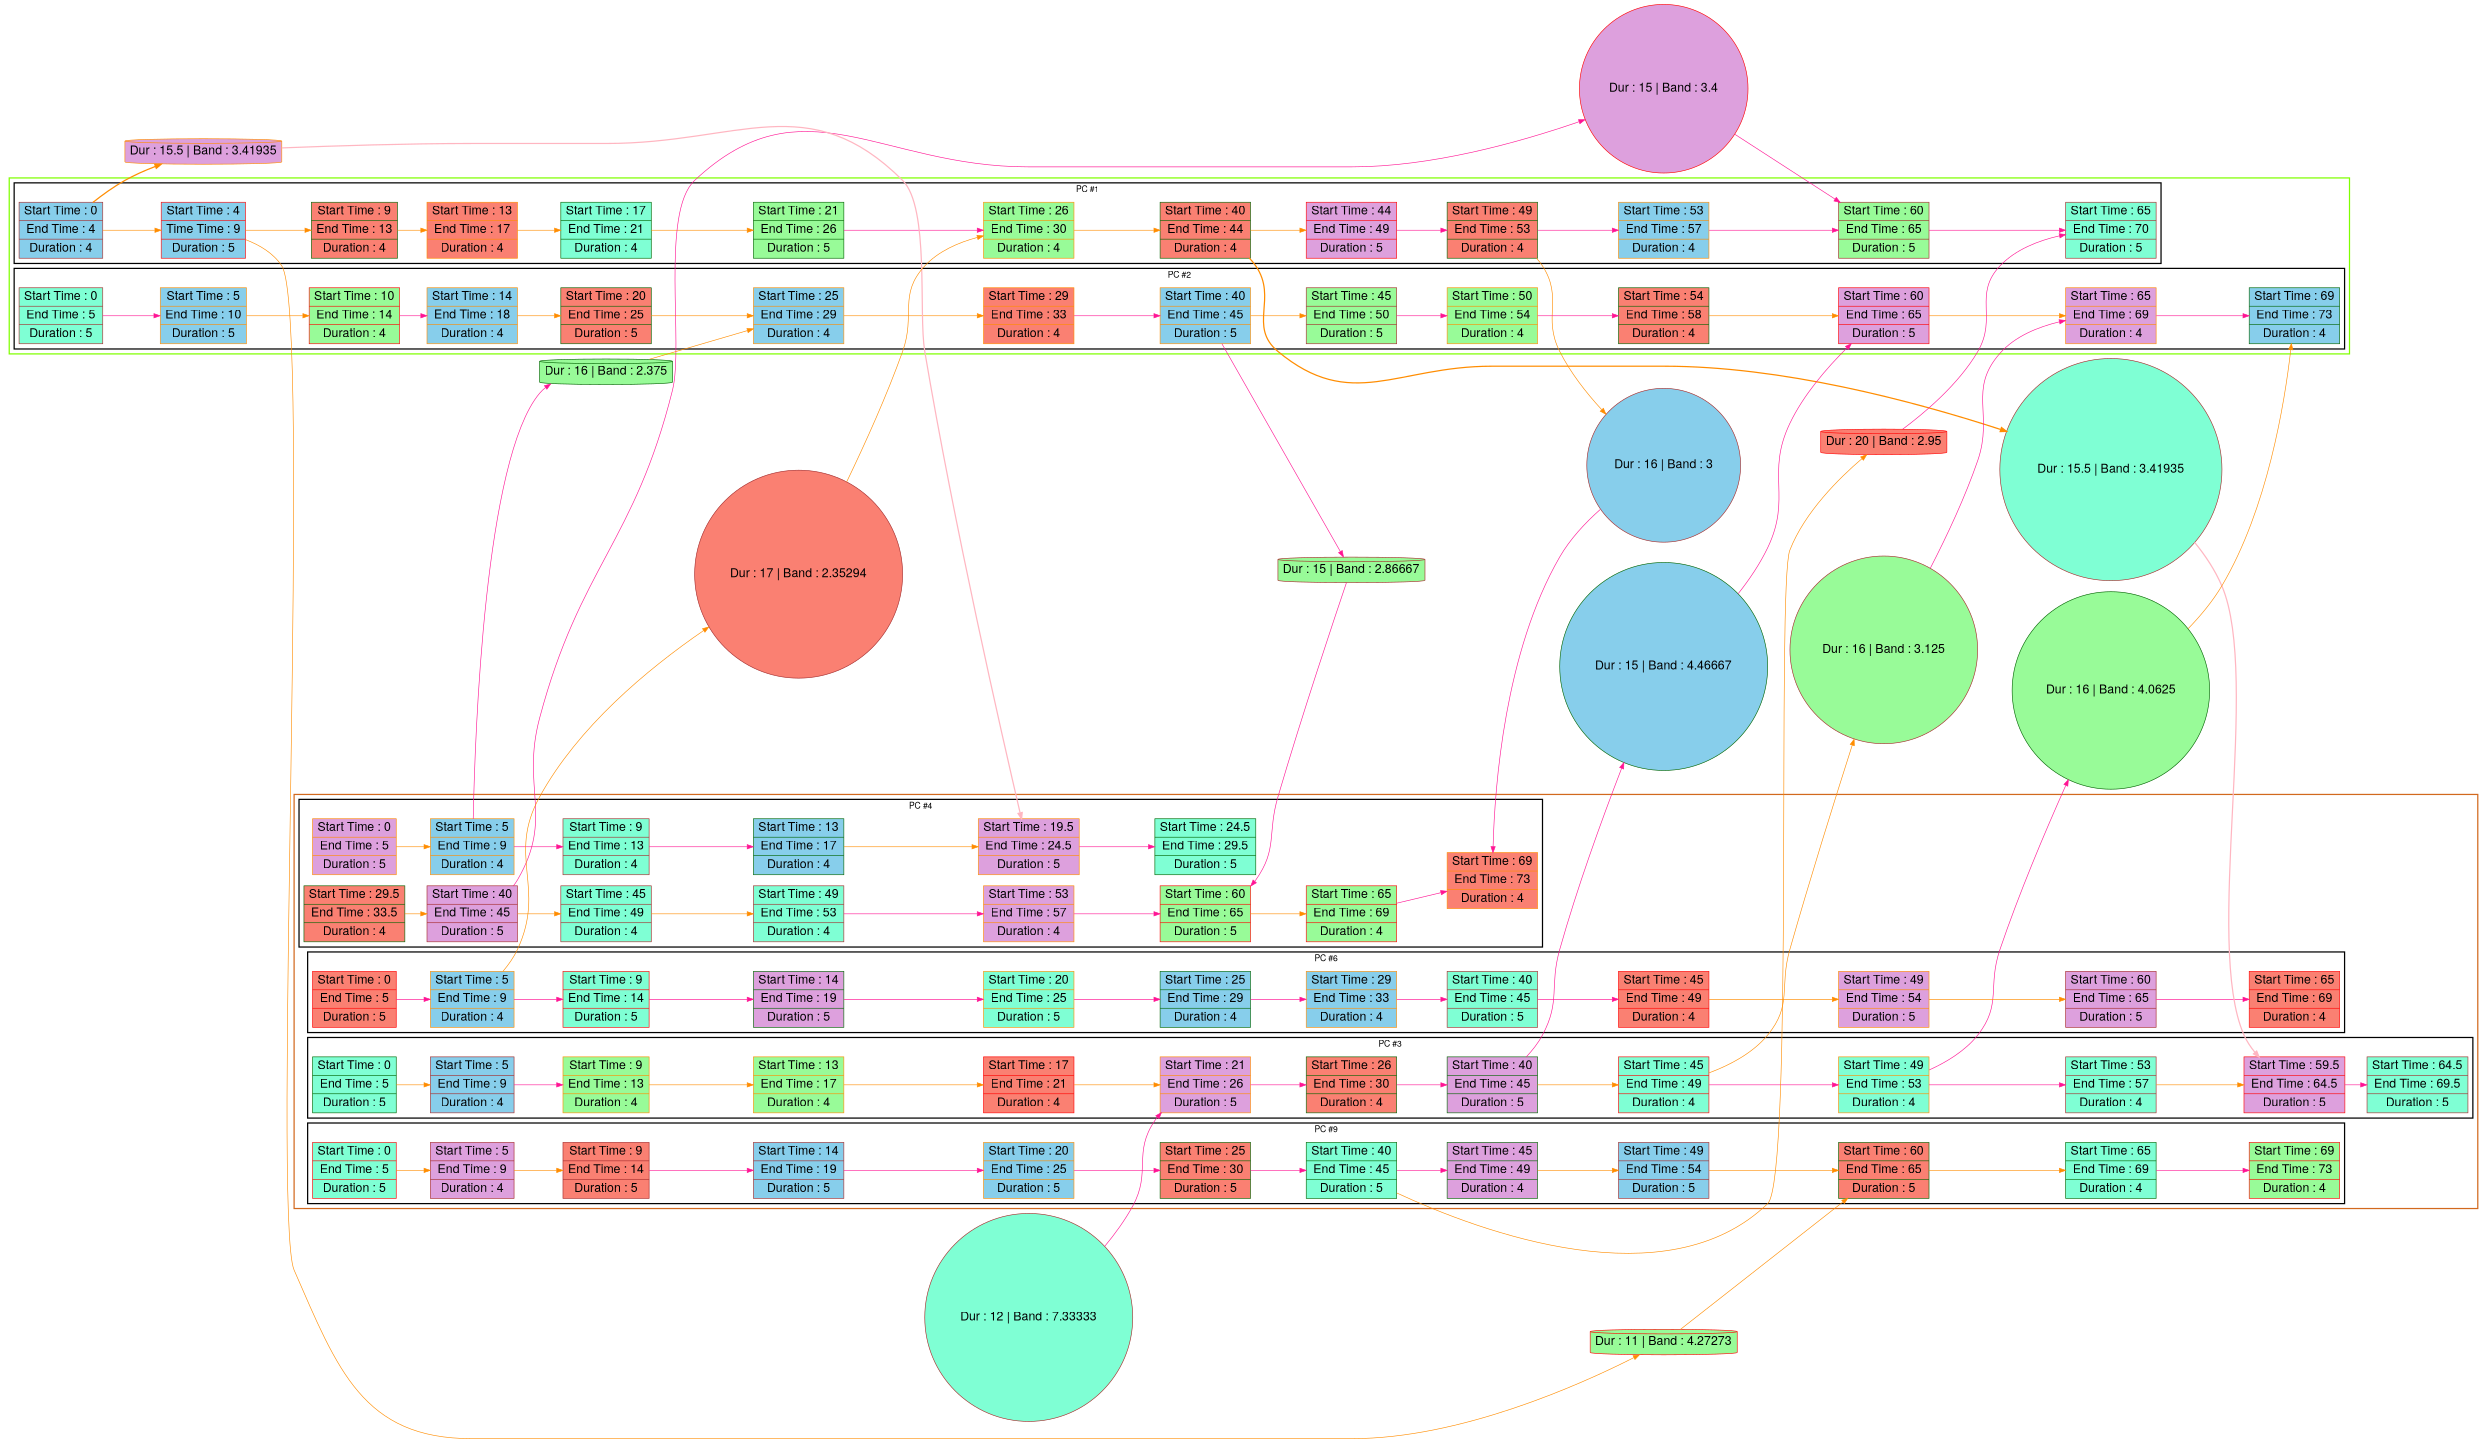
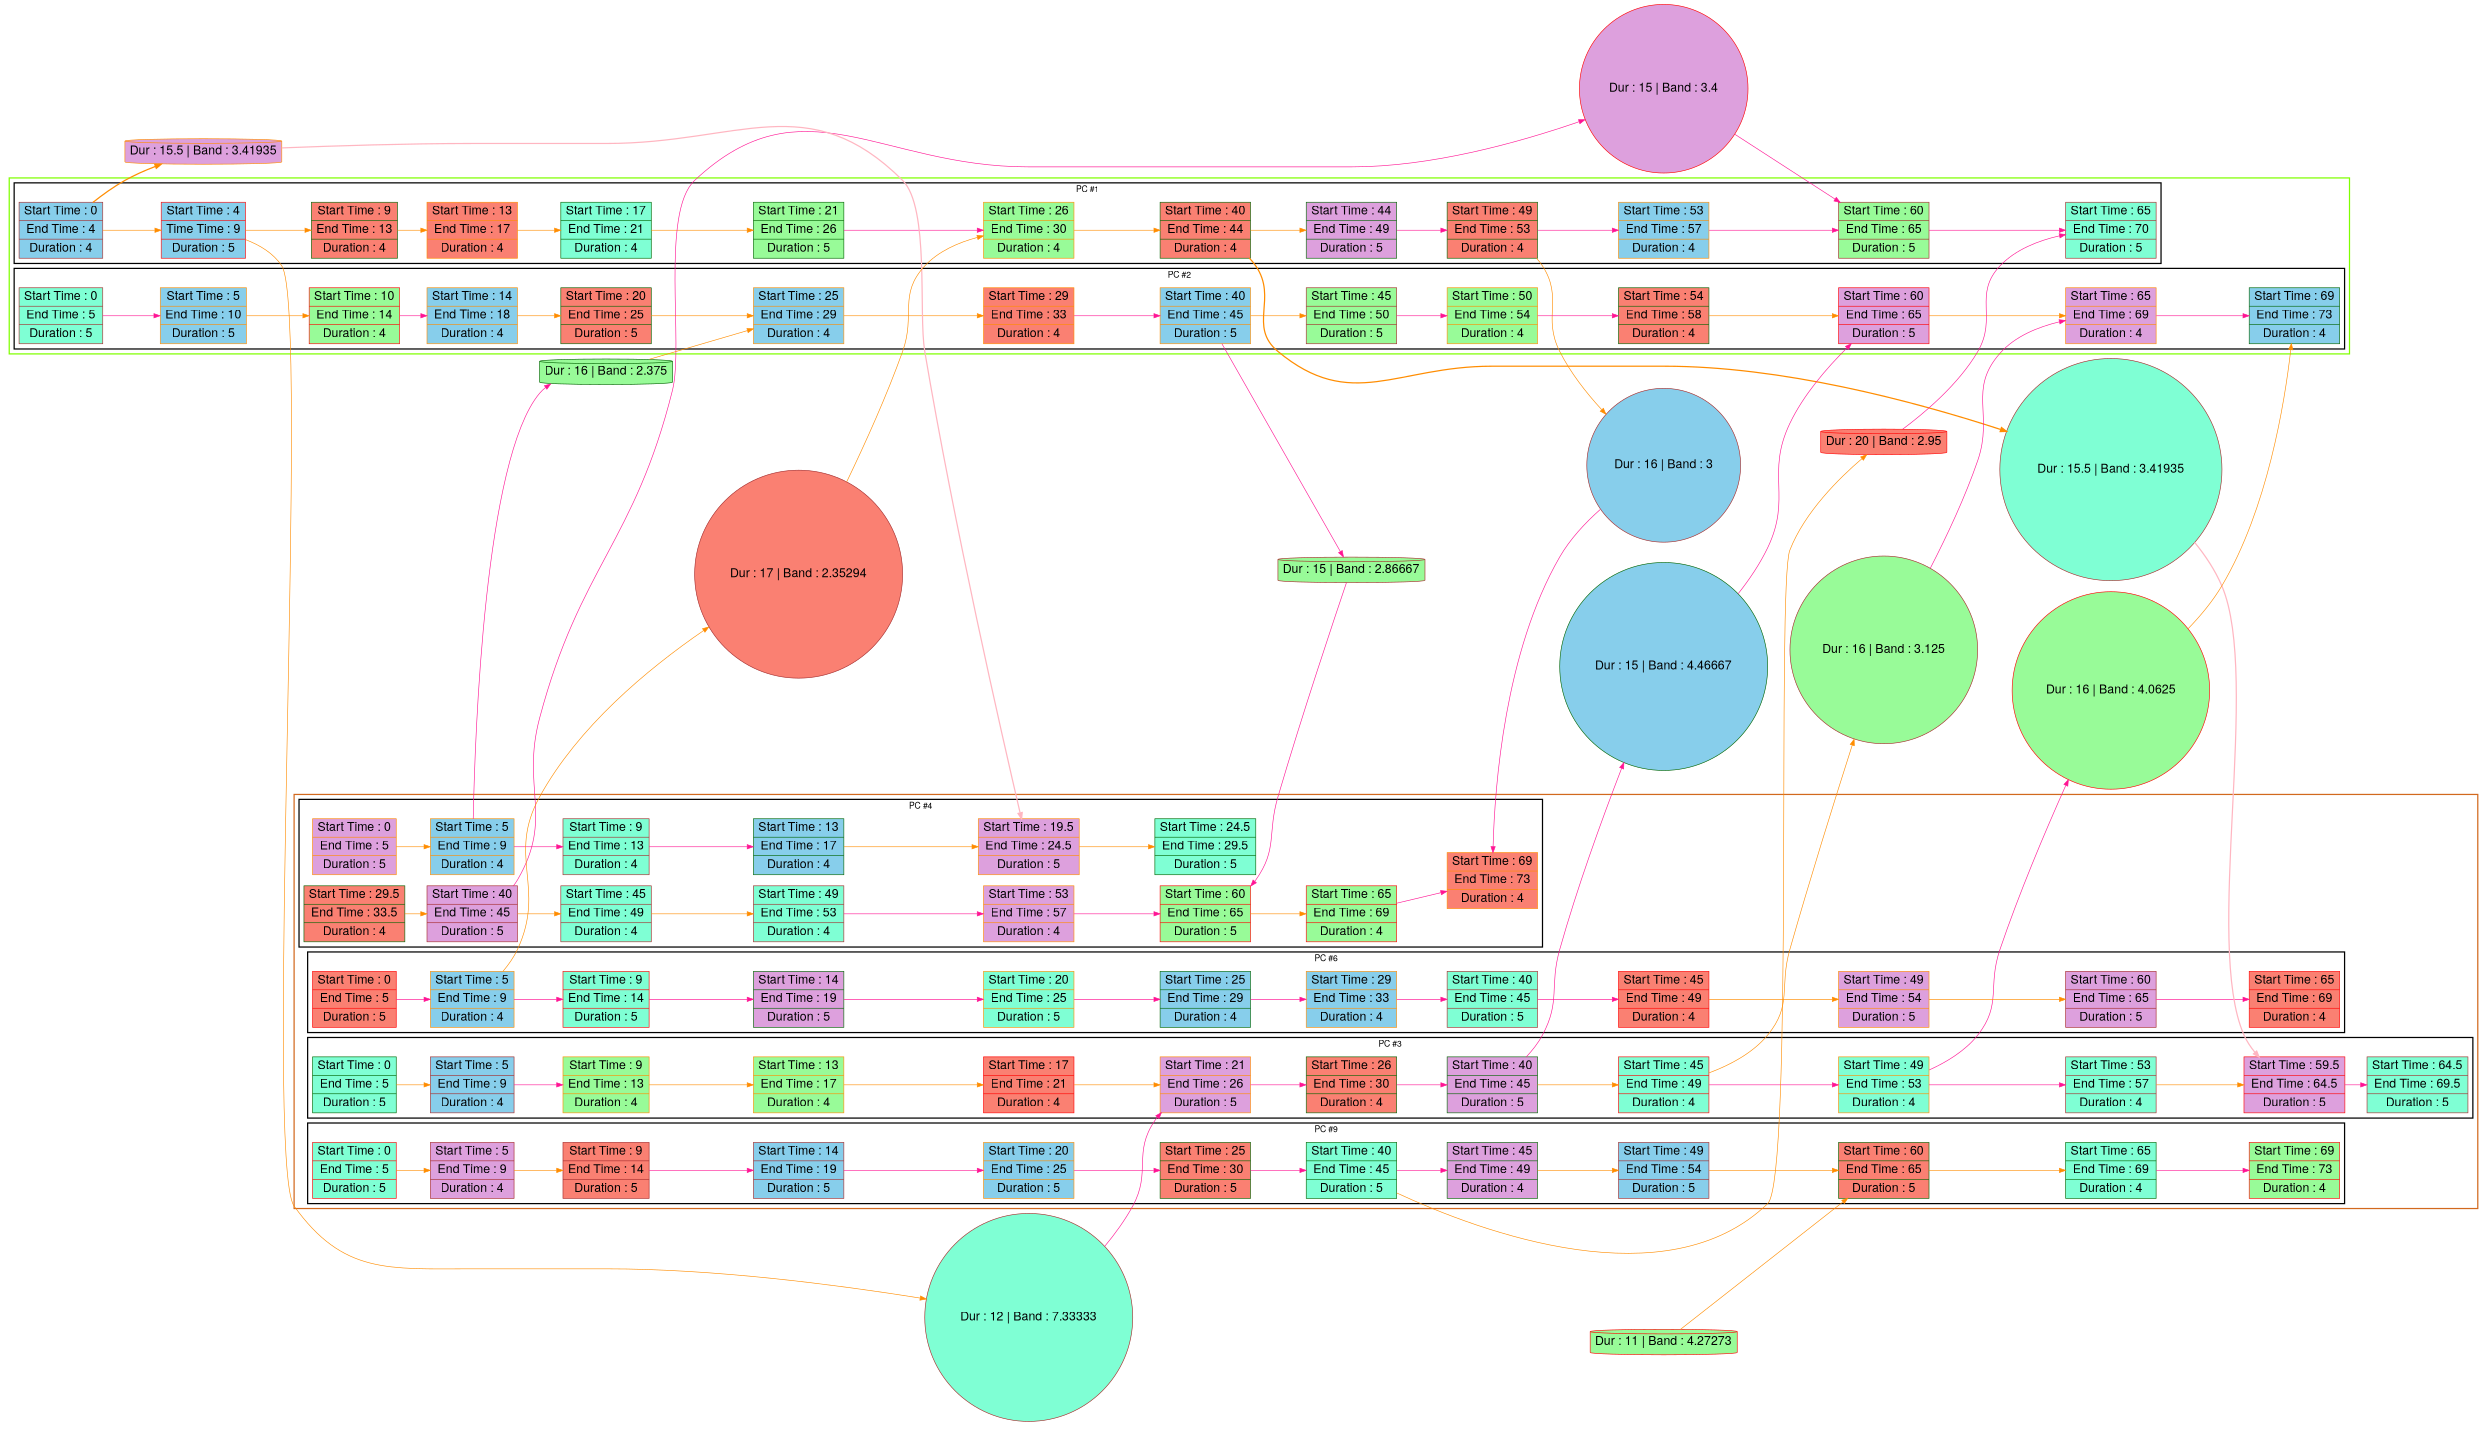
(1351, 230) -> (1351, 230)
(2111, 690) -> (2111, 690)
(1114, 847) -> (1114, 847)
(404, 1426) -> (283, 1038)
